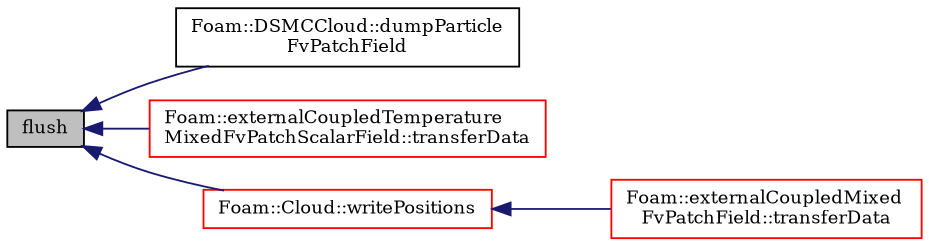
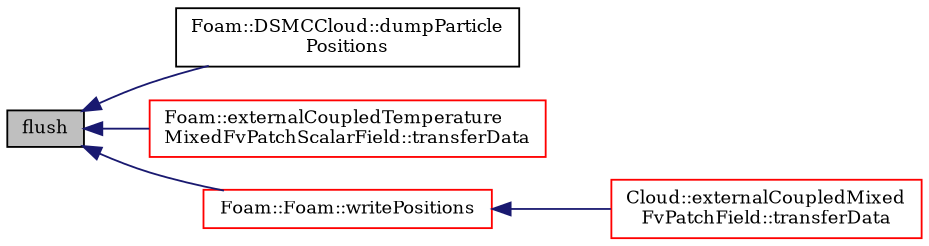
(348, 37) -> (348, 37)
(348, 209) -> (348, 209)
(767, 209) -> (767, 209)
